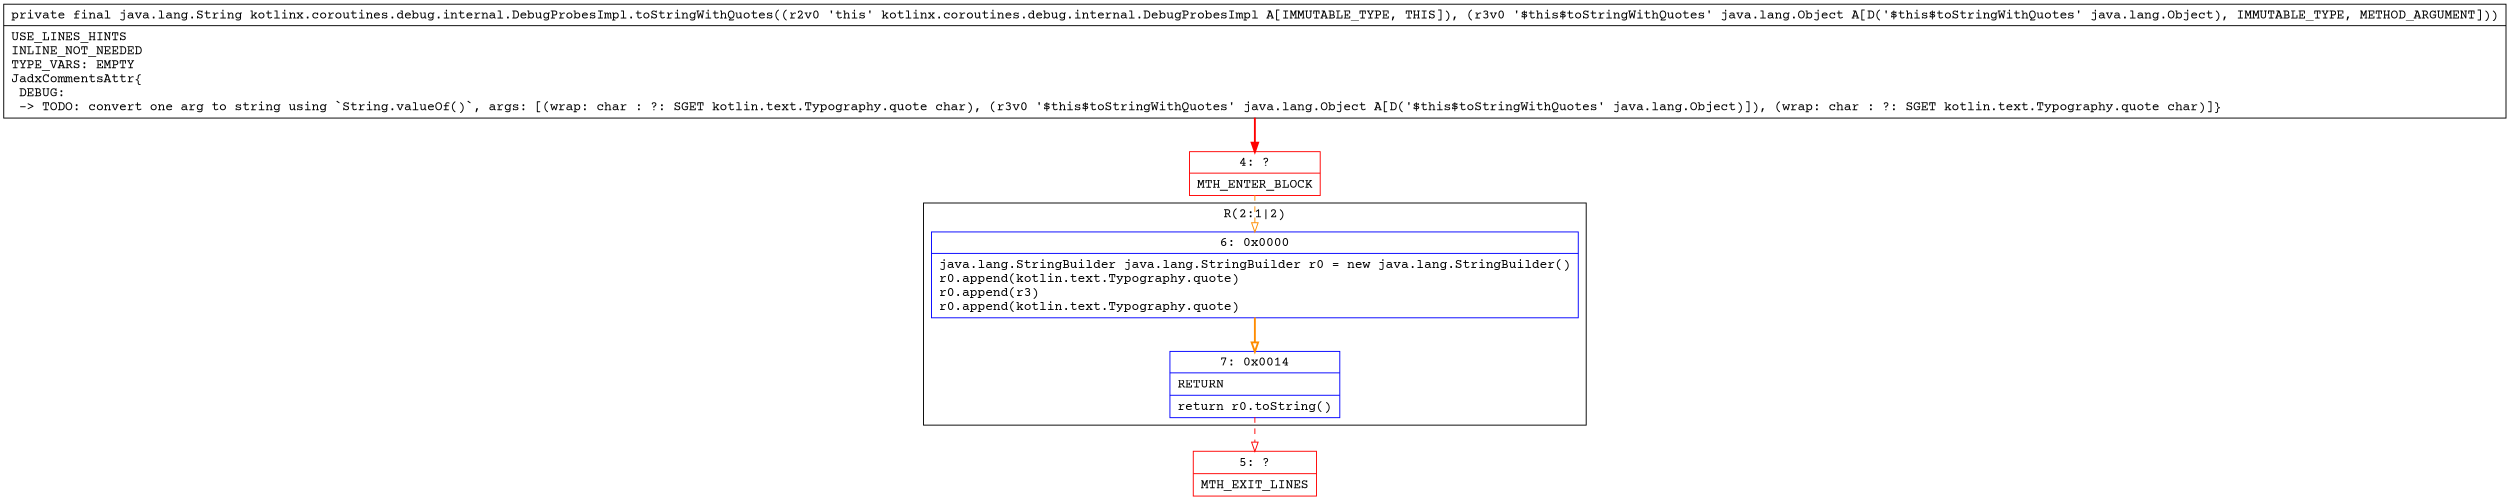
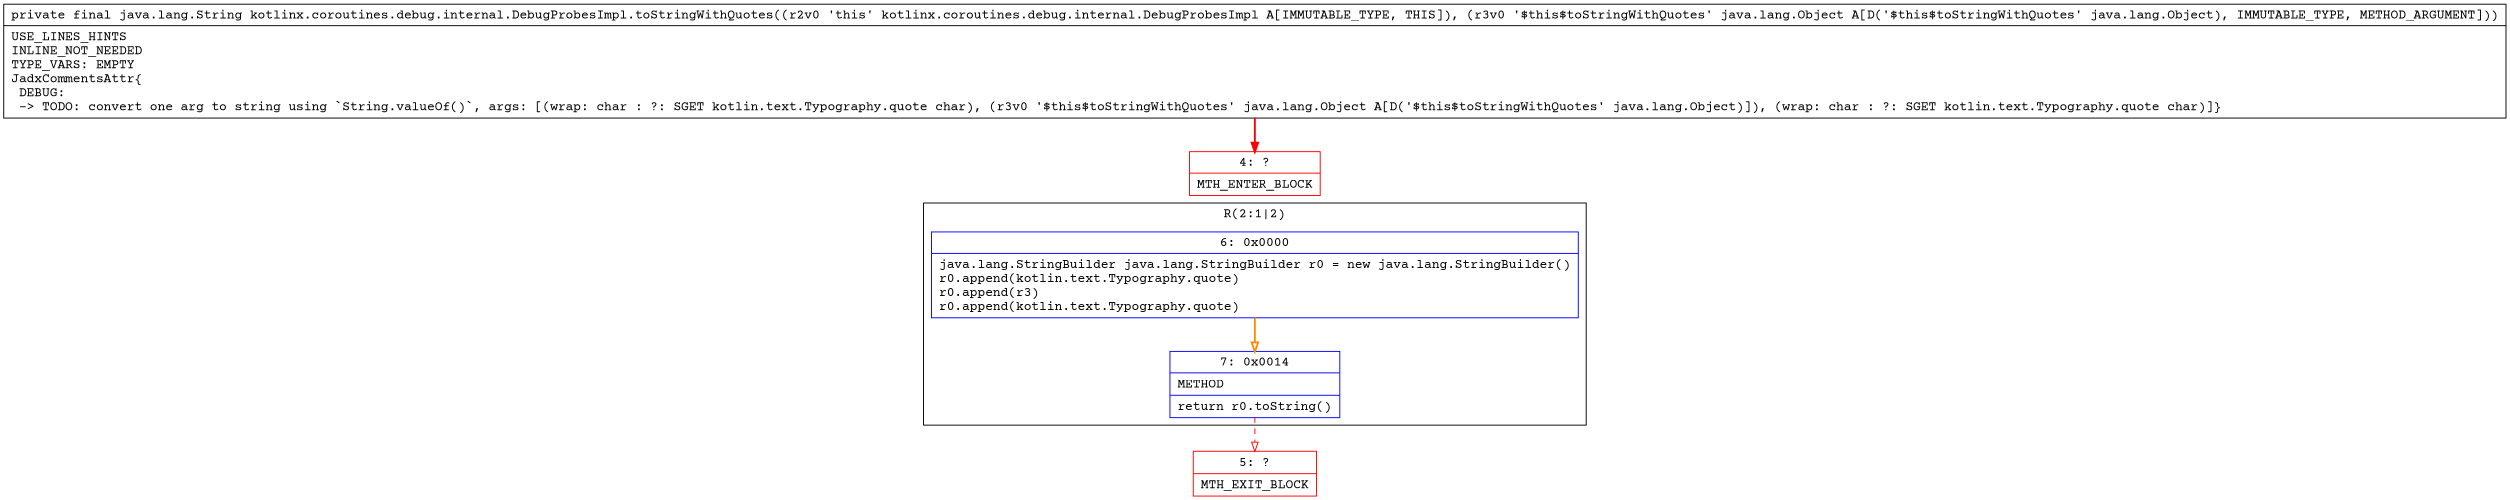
(1255, 209) -> none
(1201, 384) -> (1201, 384)
(1255, 484) -> (1255, 484)
